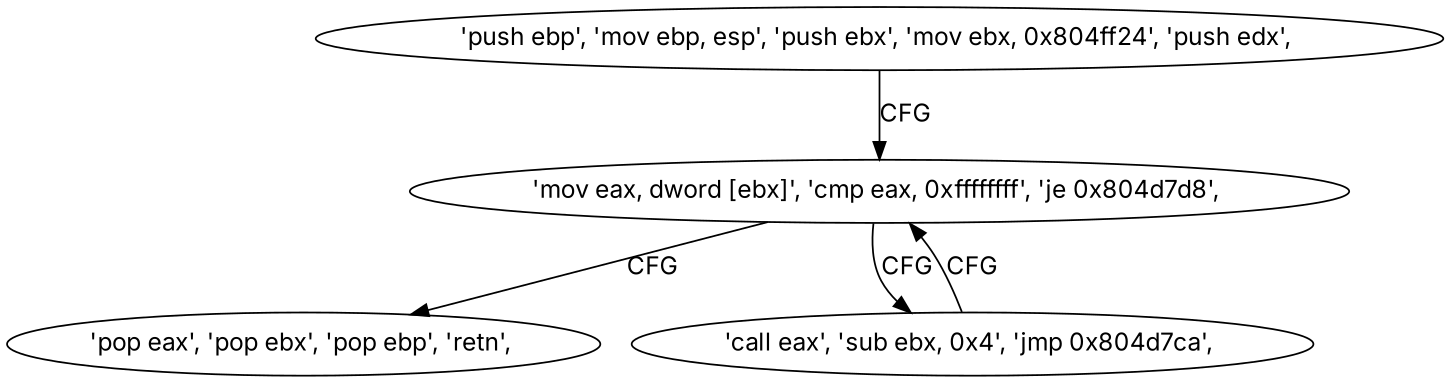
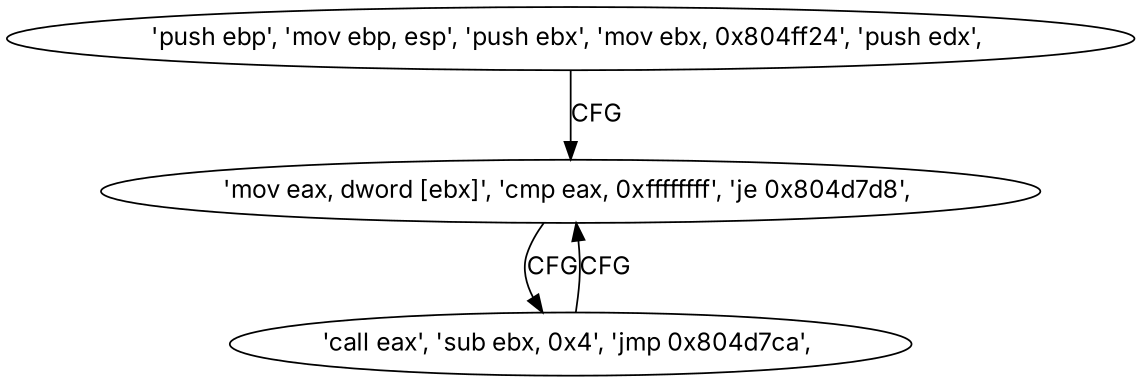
(304, 344) -> none
